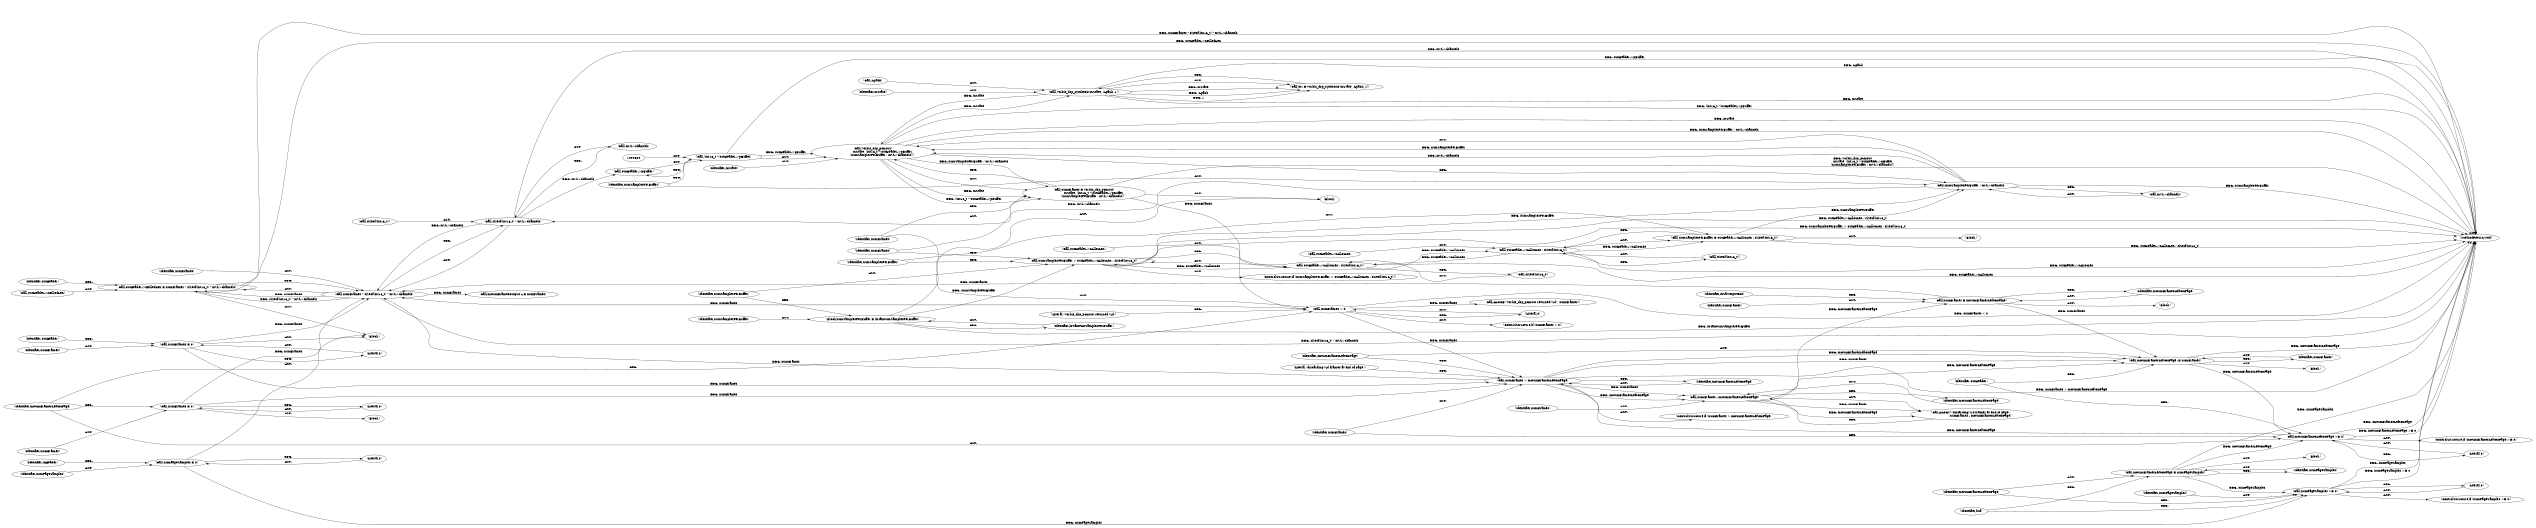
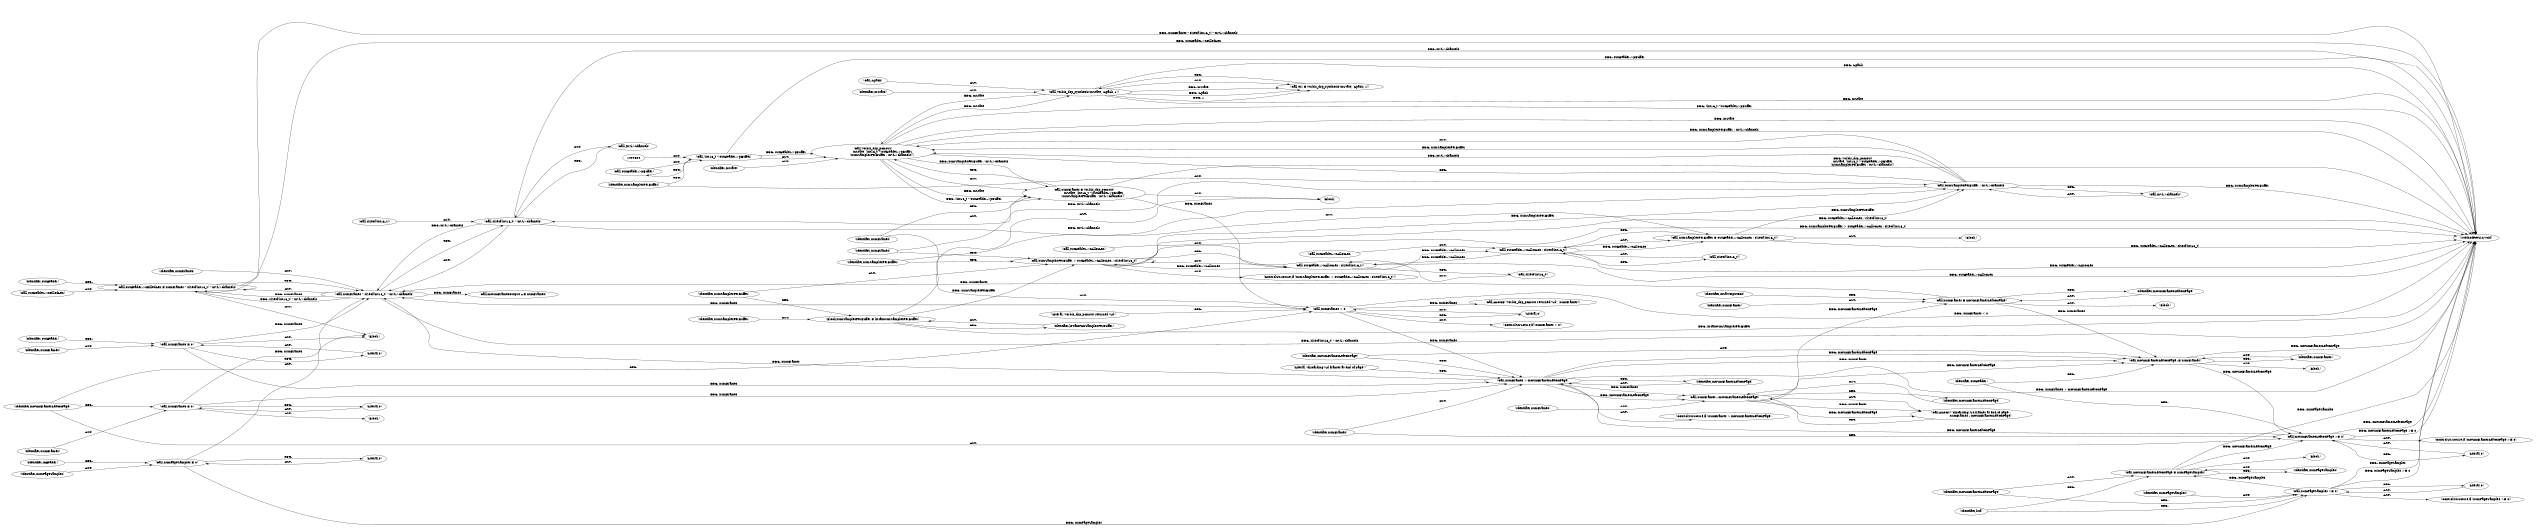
(565, 193) -> (1240, 213)
(2231, 491) -> (2245, 482)
